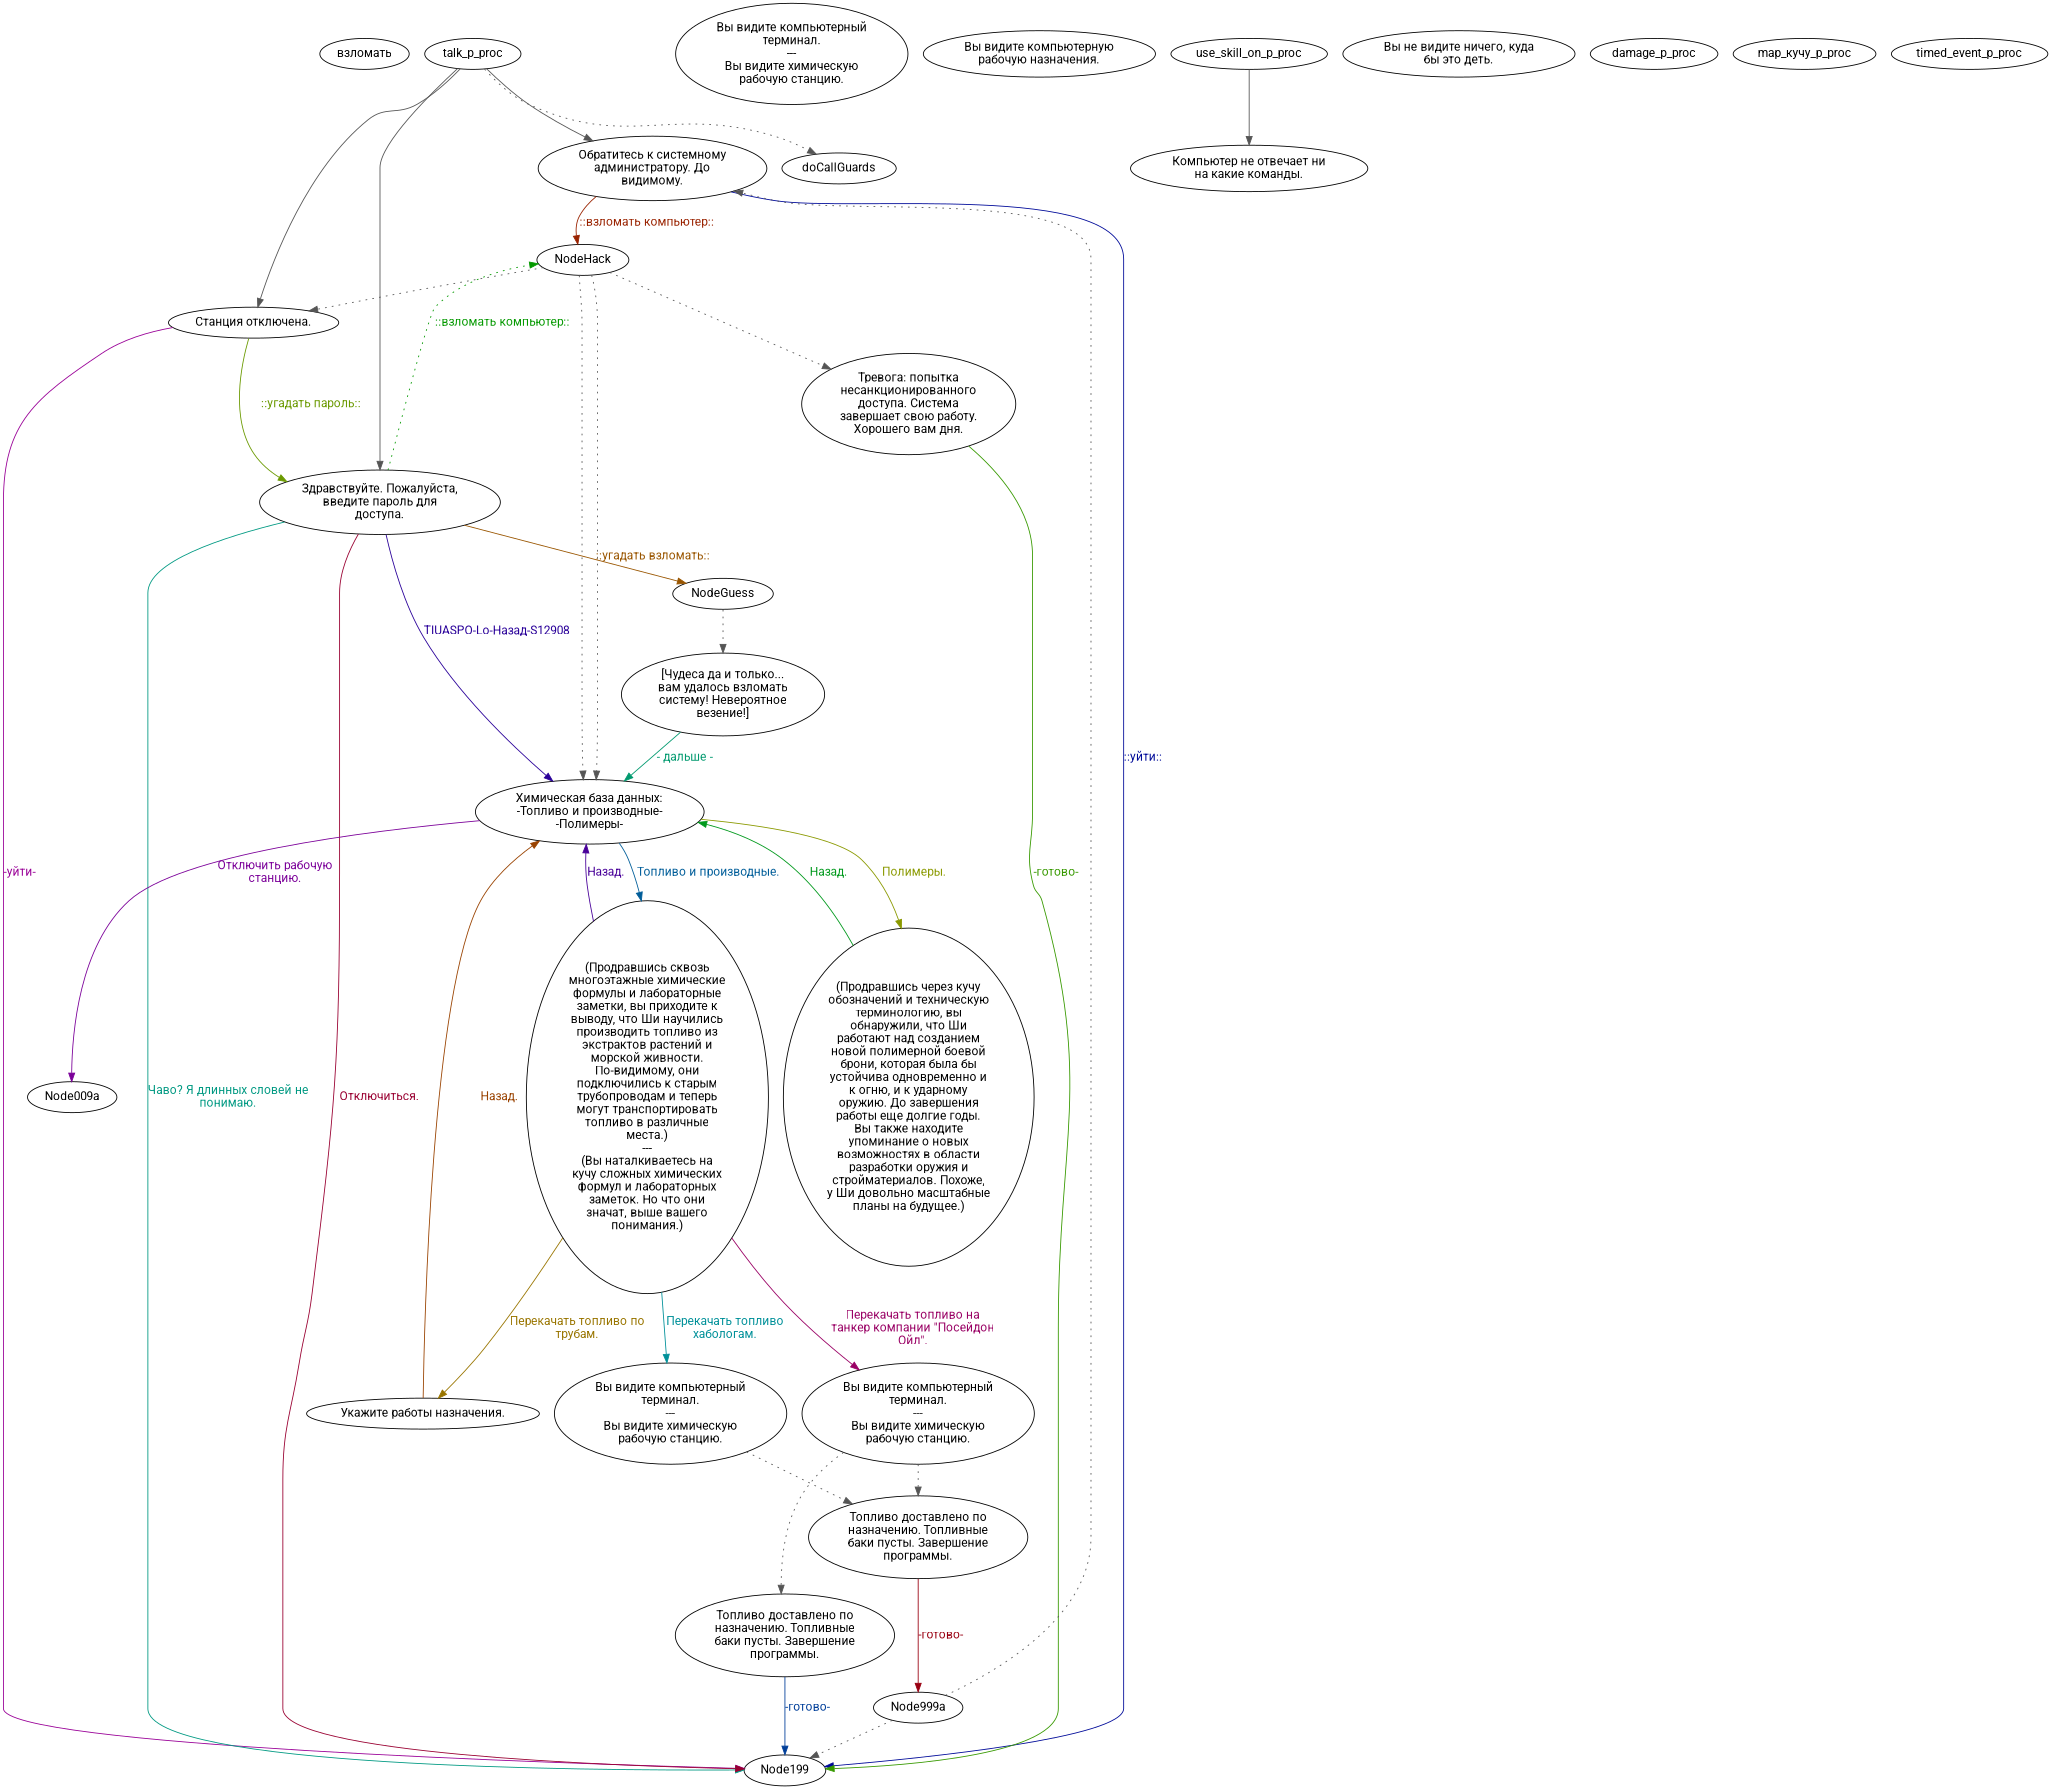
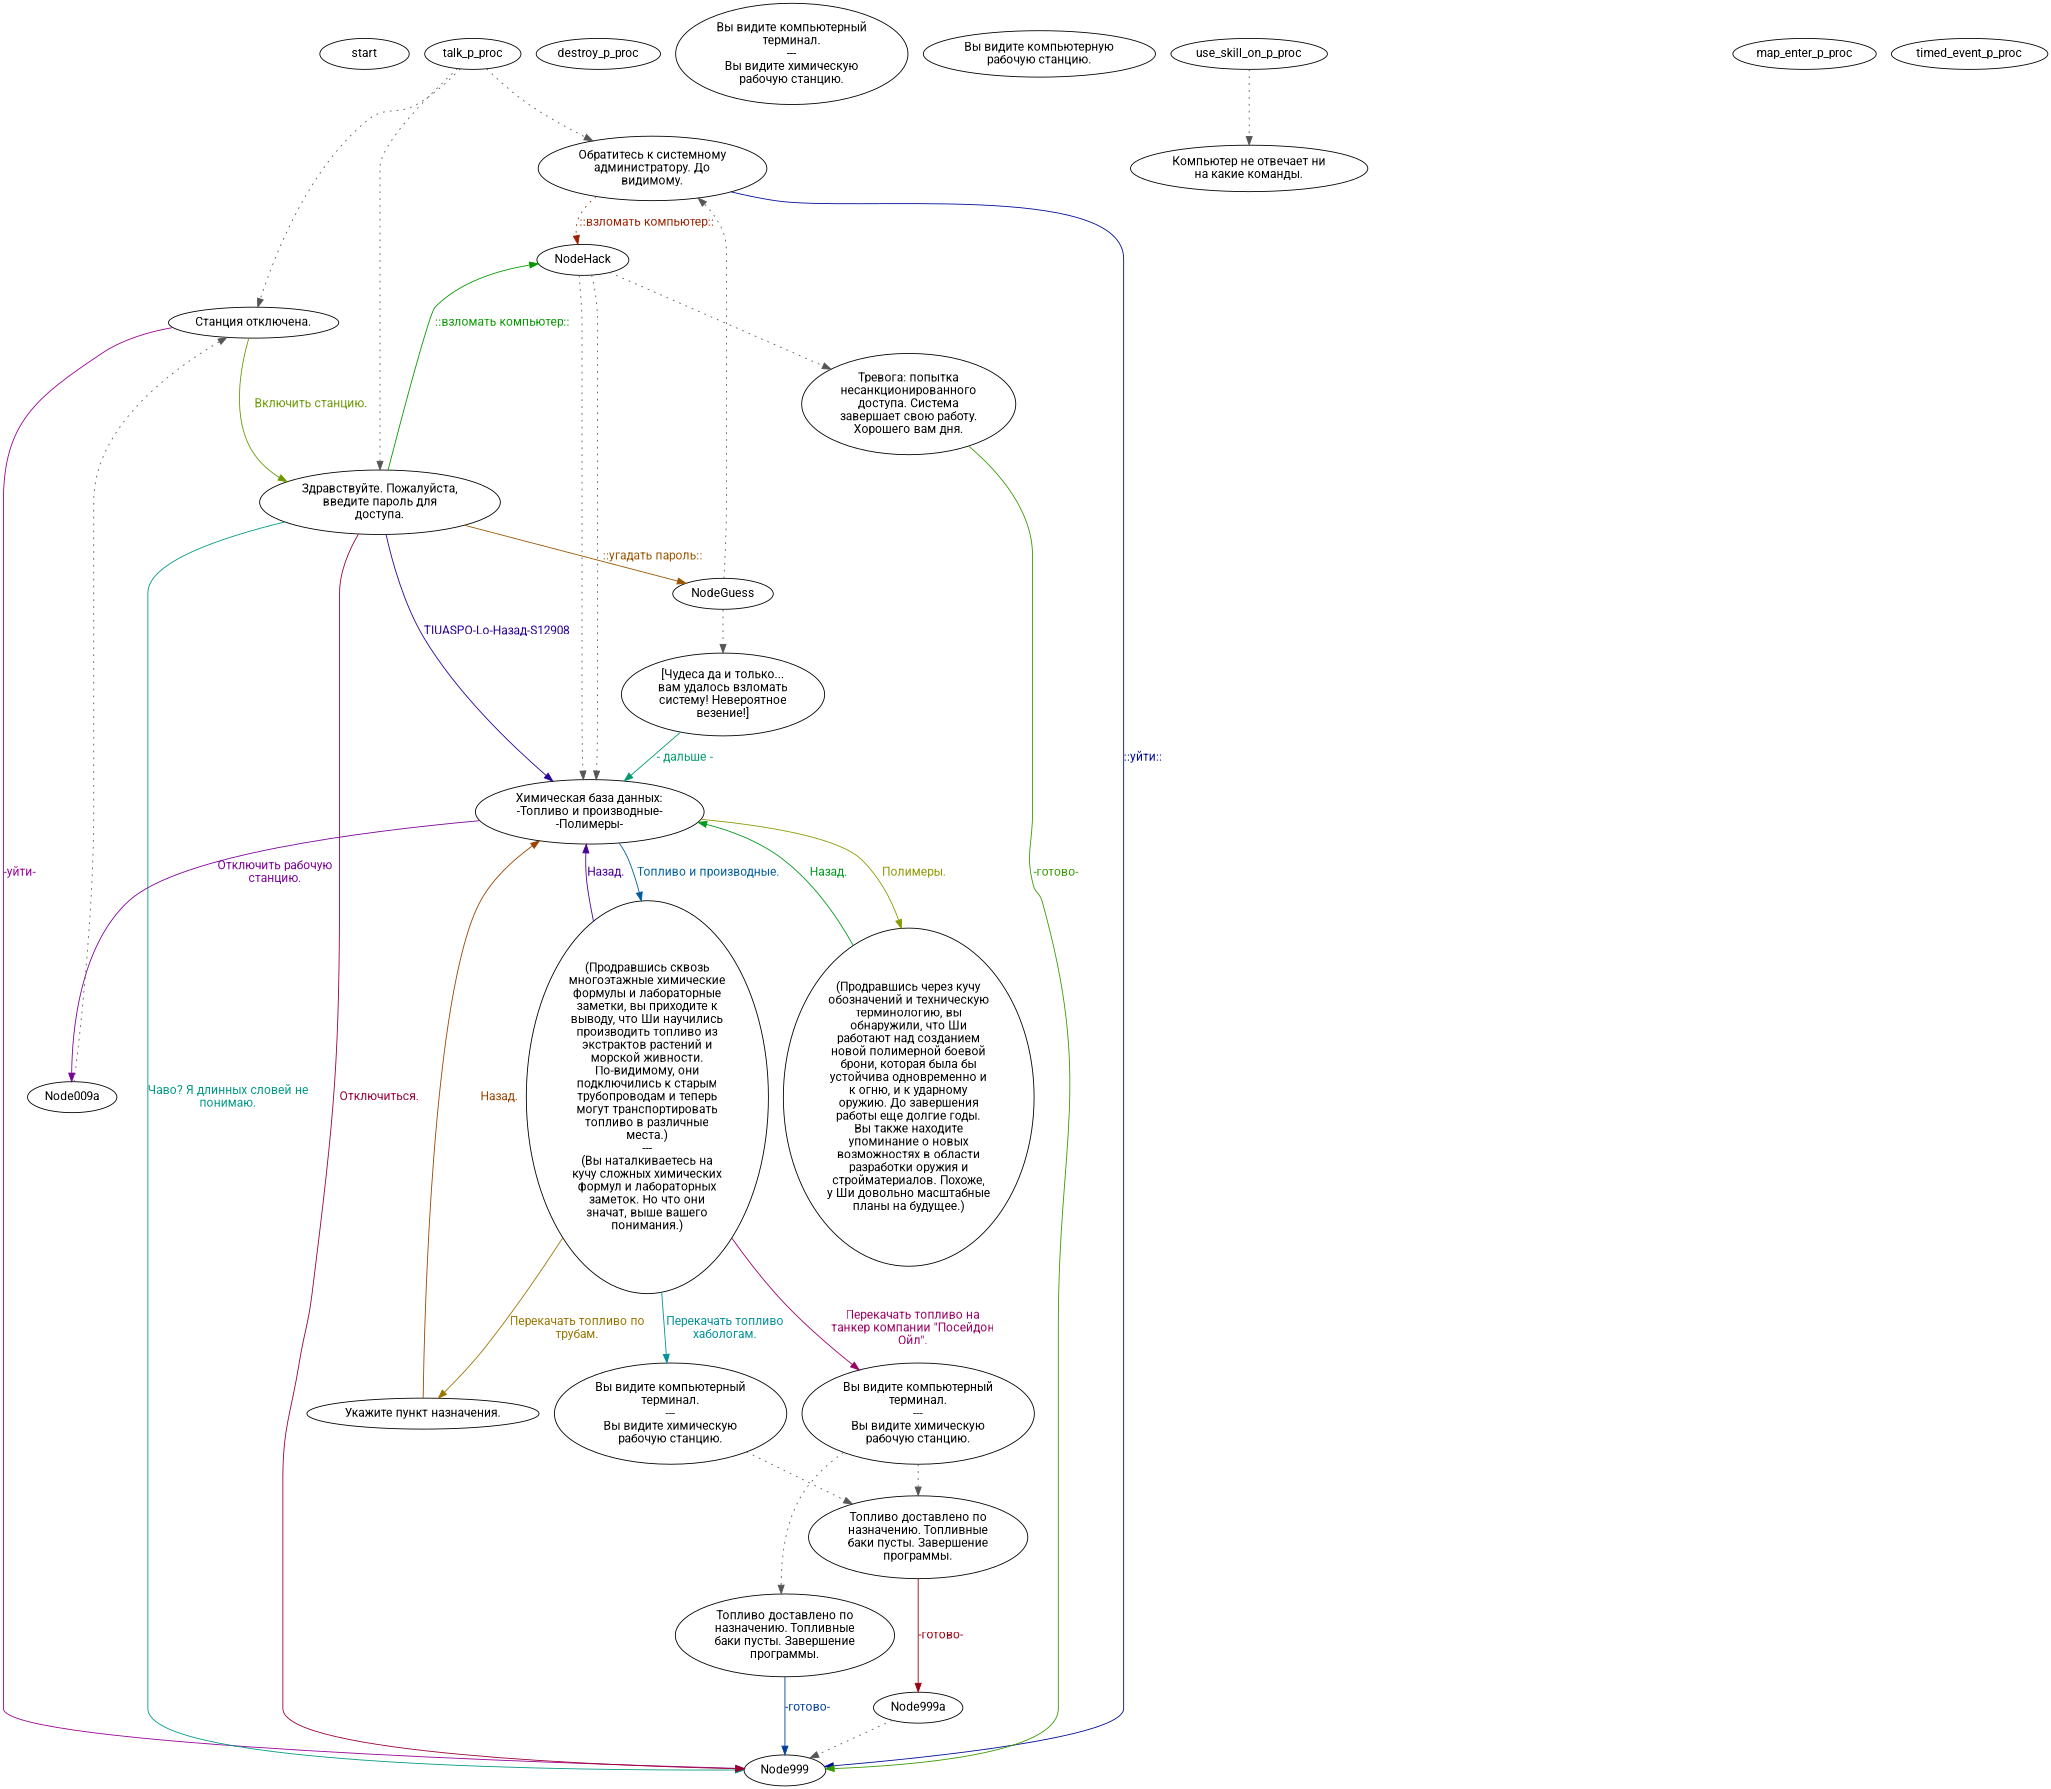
(365, 54) -> (365, 54)
none -> (598, 54)
(1039, 54) -> (1039, 54)
(1459, 54) -> none
(1654, 54) -> none
(1805, 54) -> (1805, 54)
(1249, 103) -> (1249, 103)
(551, 118) -> (533, 107)
(332, 157) -> (332, 157)
(839, 168) -> none
(581, 214) -> (581, 214)
(380, 251) -> (380, 251)
(430, 288) -> (94, 686)
(424, 338) -> (424, 338)
(311, 404) -> (311, 404)
(653, 556) -> (653, 556)
(1091, 827) -> (726, 388)
(423, 1414) -> (423, 1414)
(785, 1770) -> (785, 1770)
